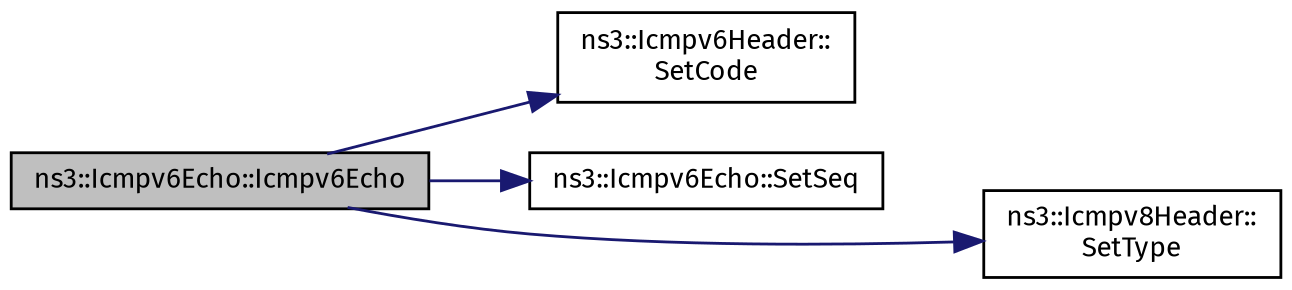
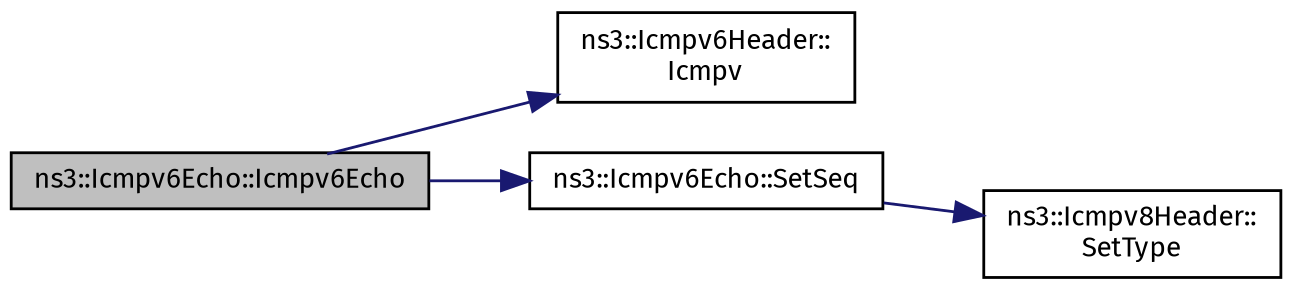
(706, 57) -> (706, 57)
(650, 241) -> (919, 207)
